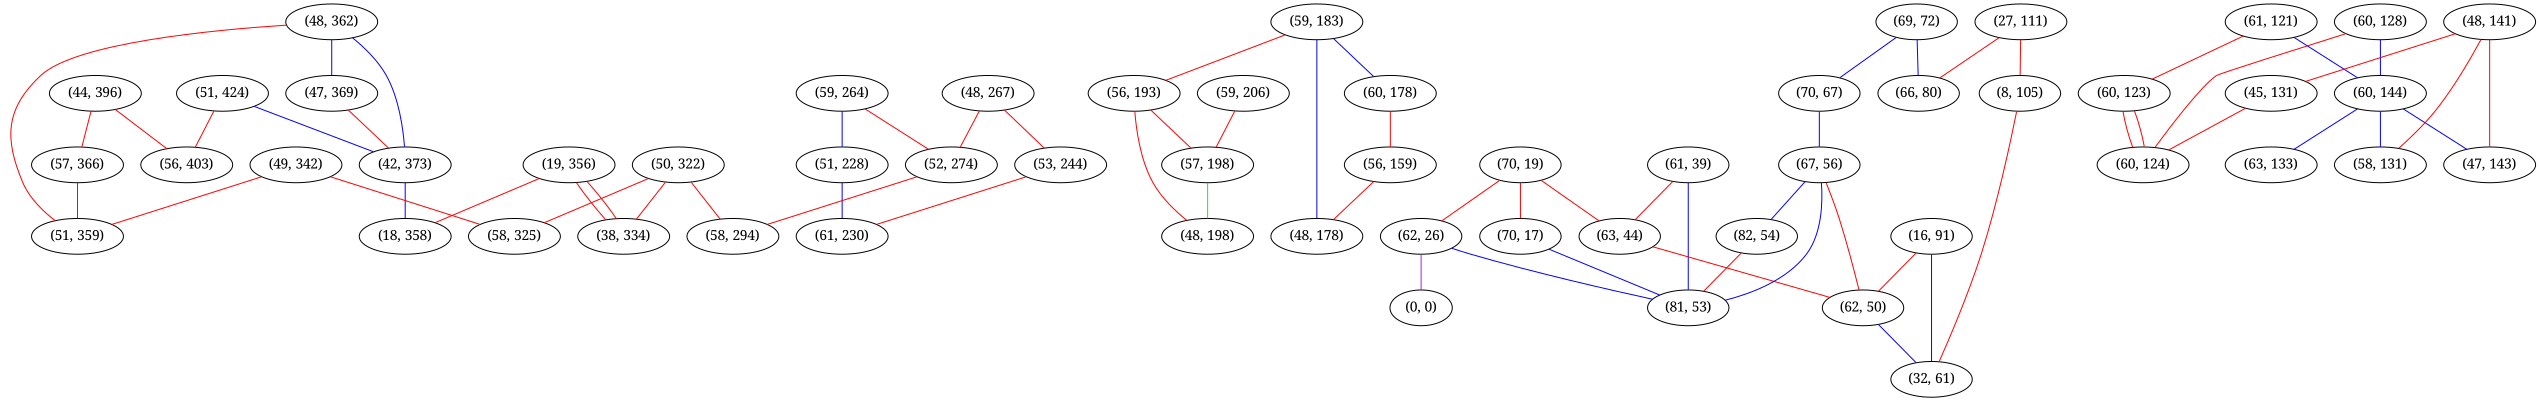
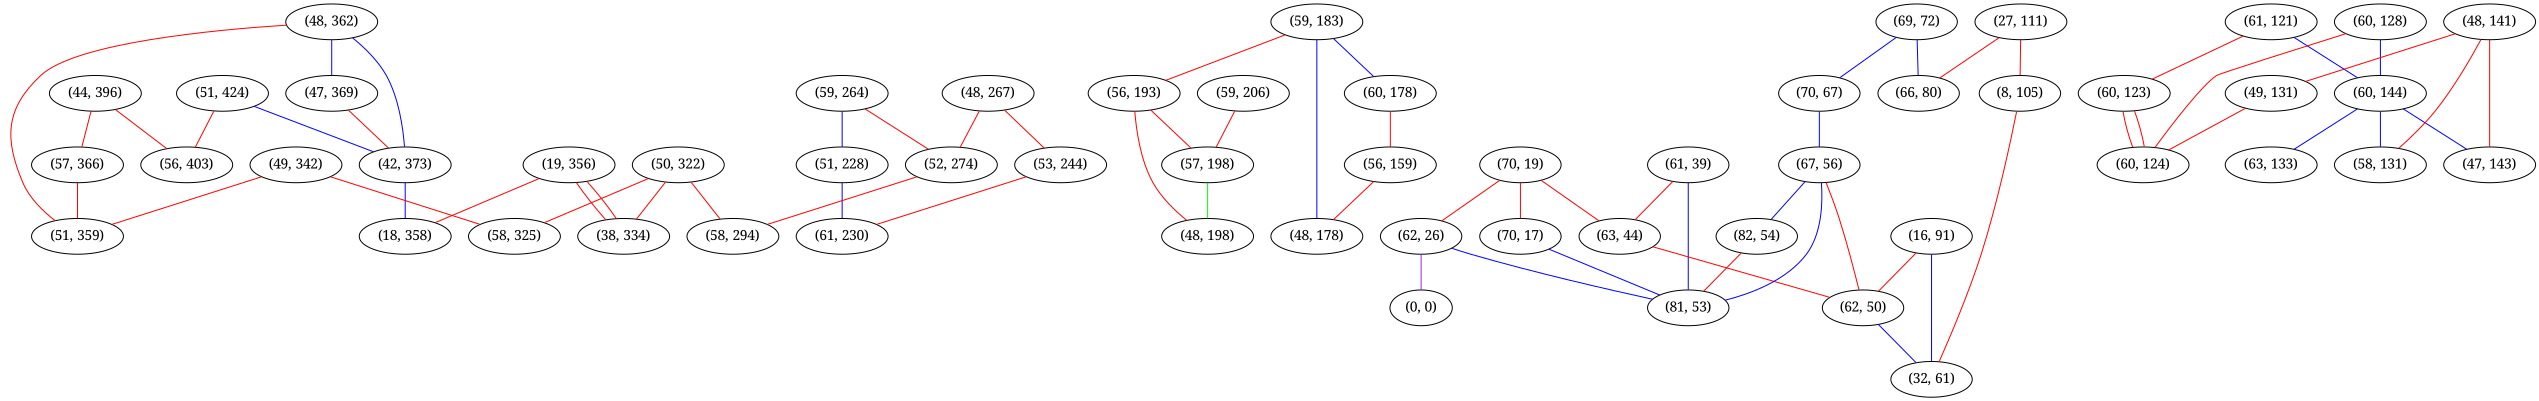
(2271, 93) -> (2271, 93)
